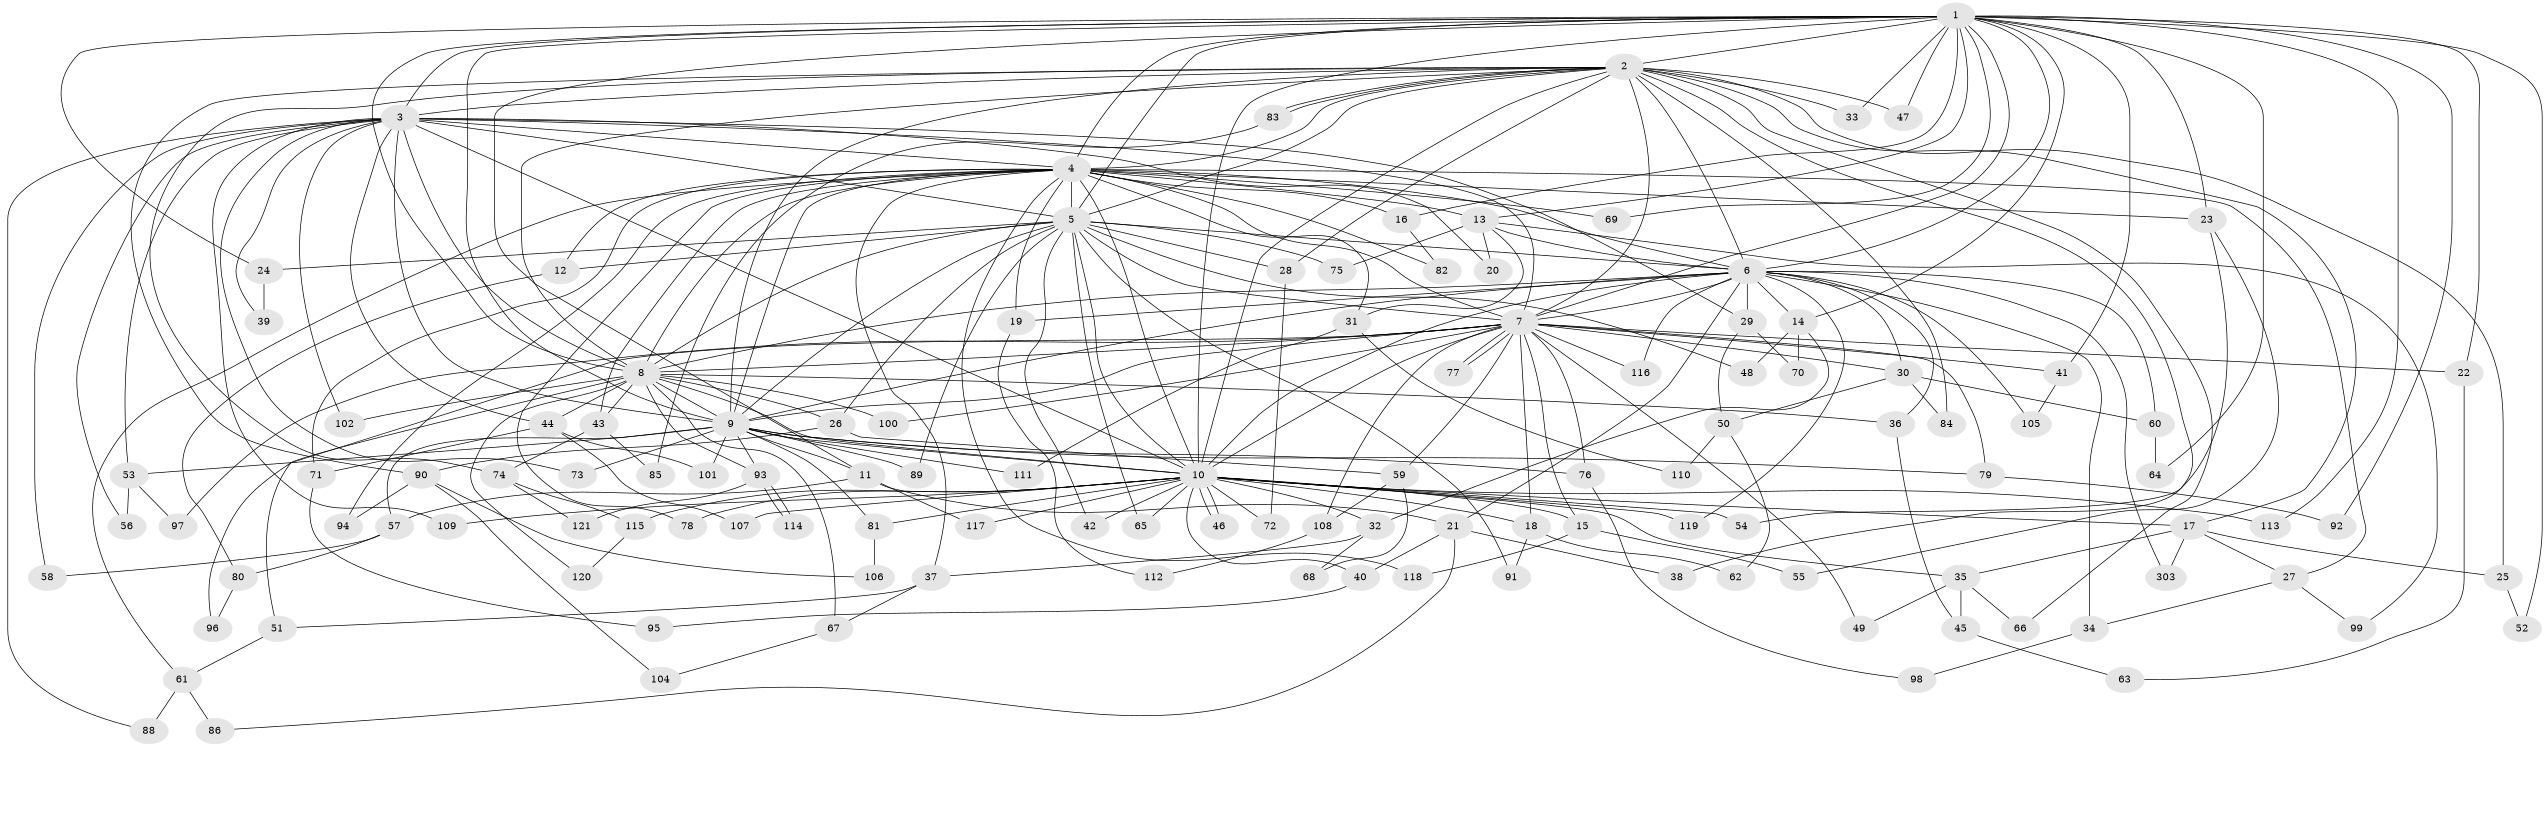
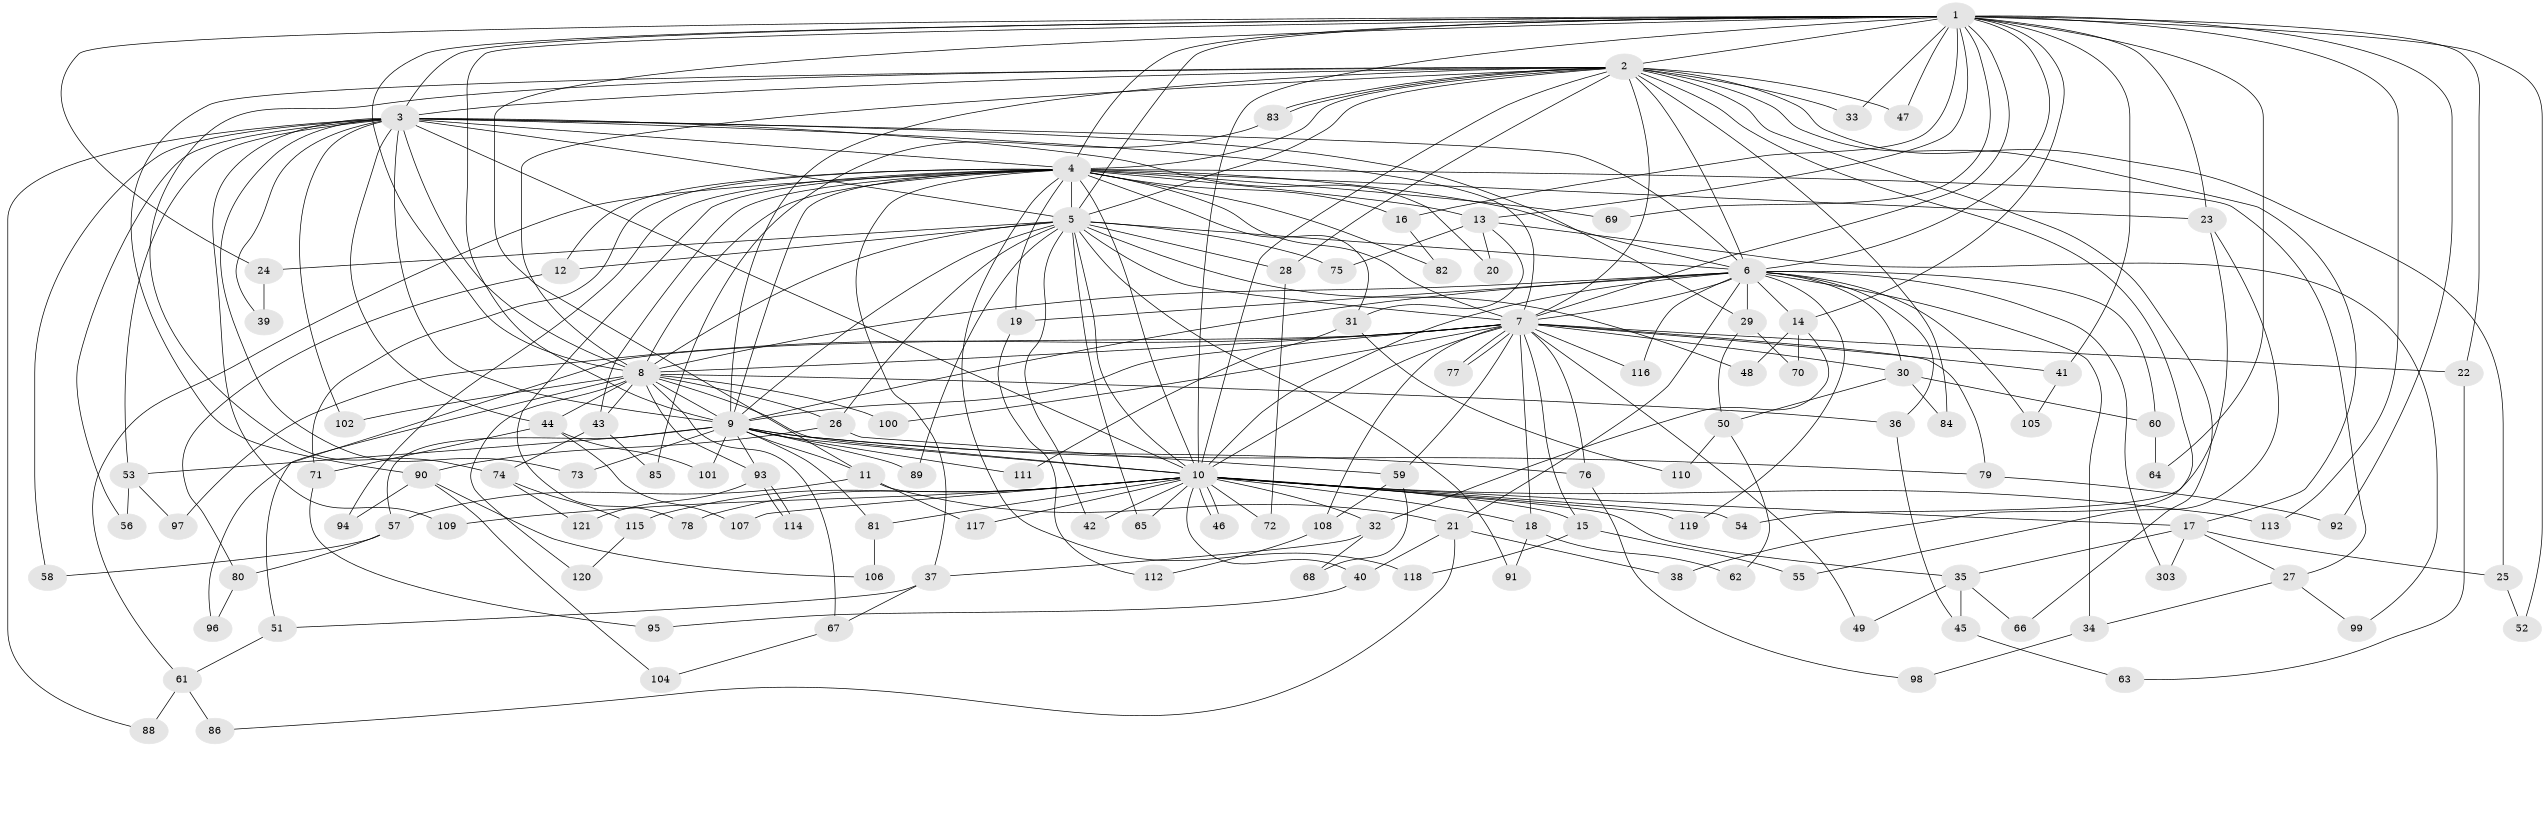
(1611, 254) -> (1163, 135)
